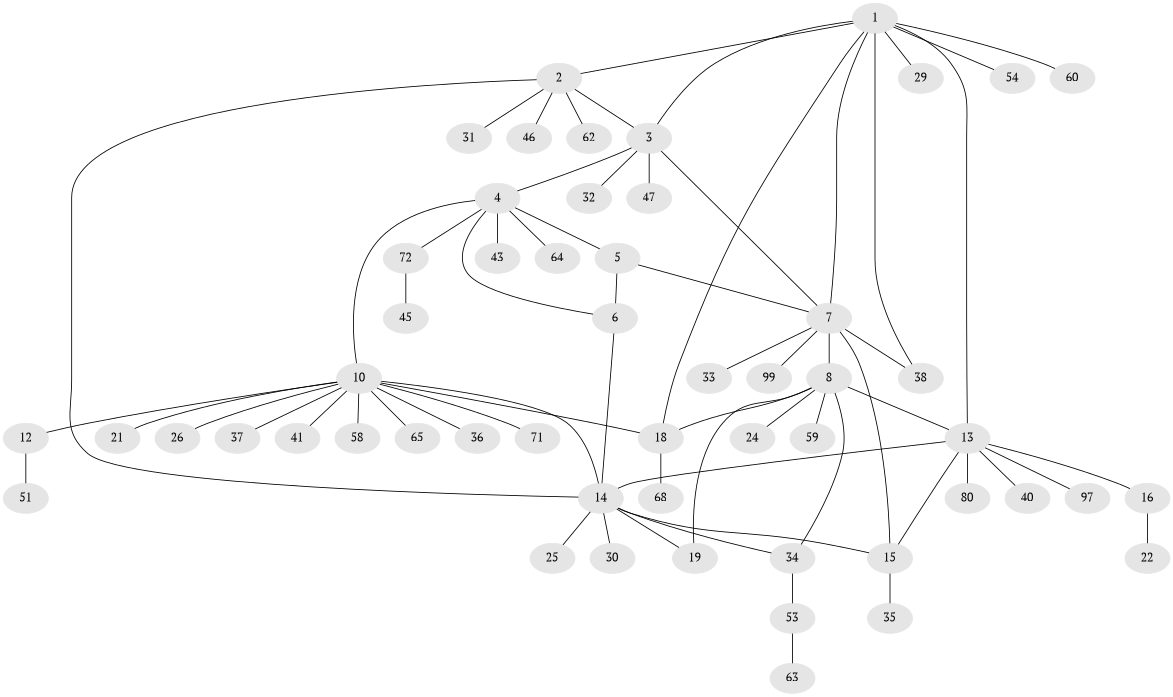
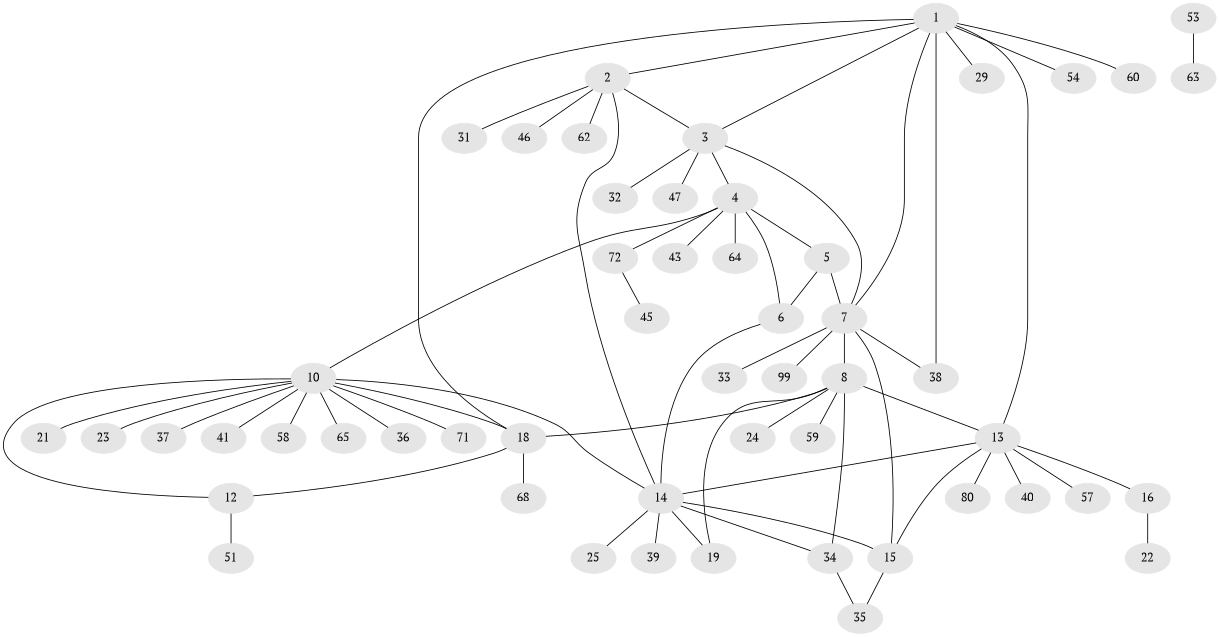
(178, 438) -> (104, 438)
none -> (381, 479)
(1088, 498) -> (1088, 498)
(612, 558) -> (654, 558)
(792, 588) -> (845, 588)
